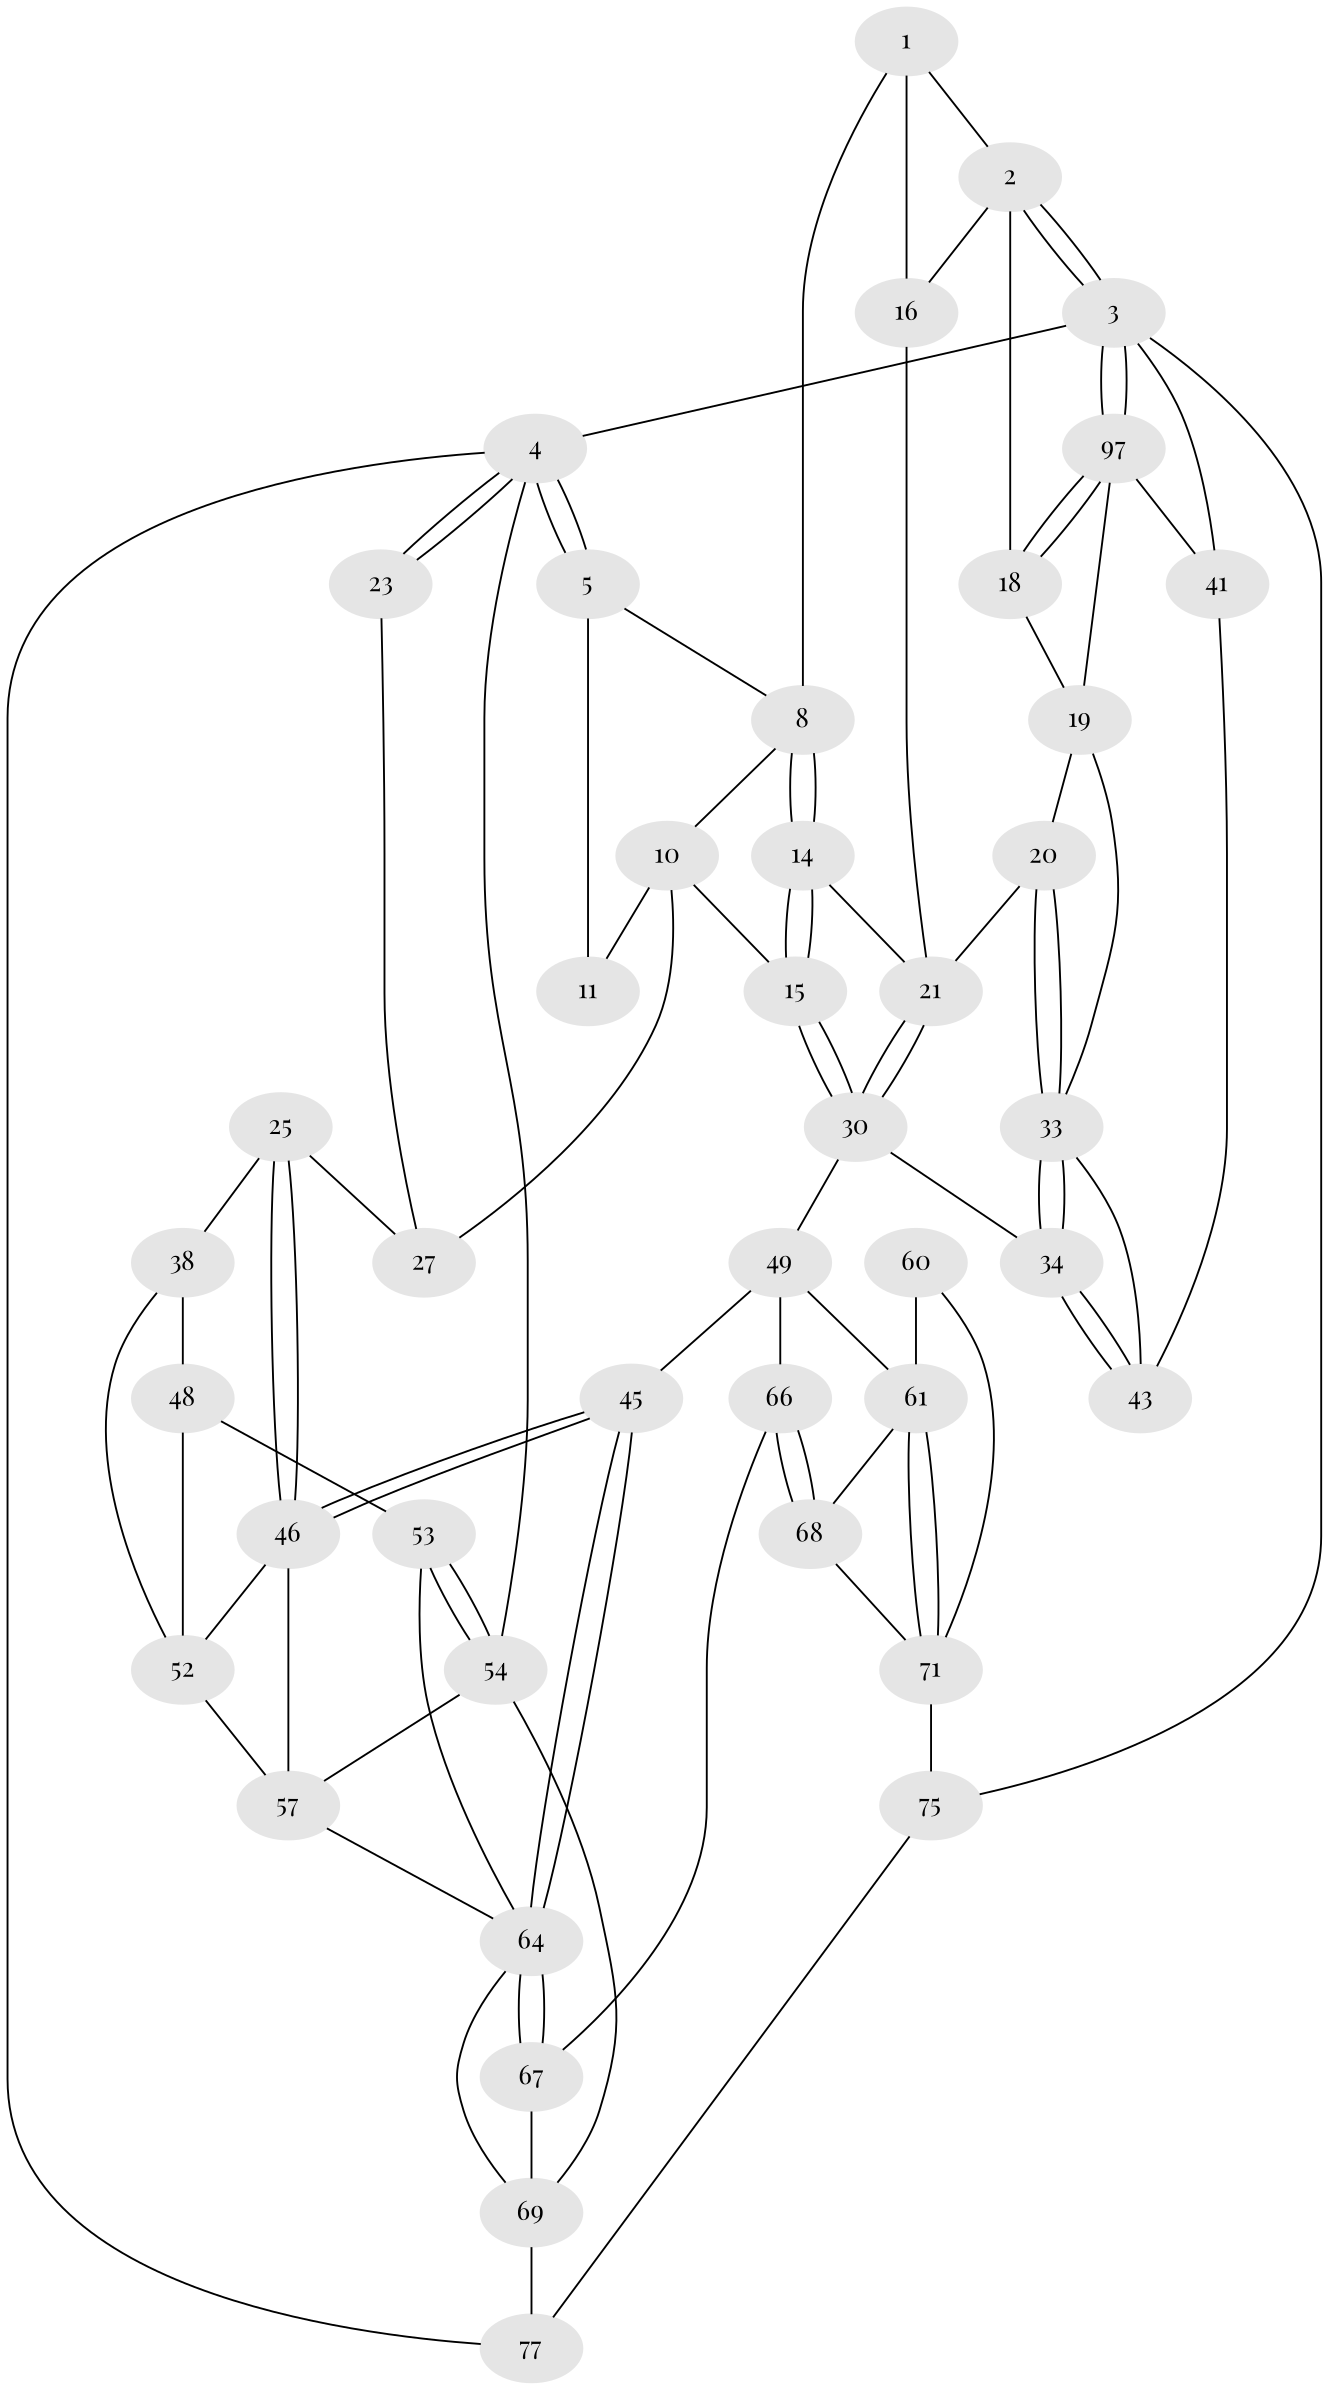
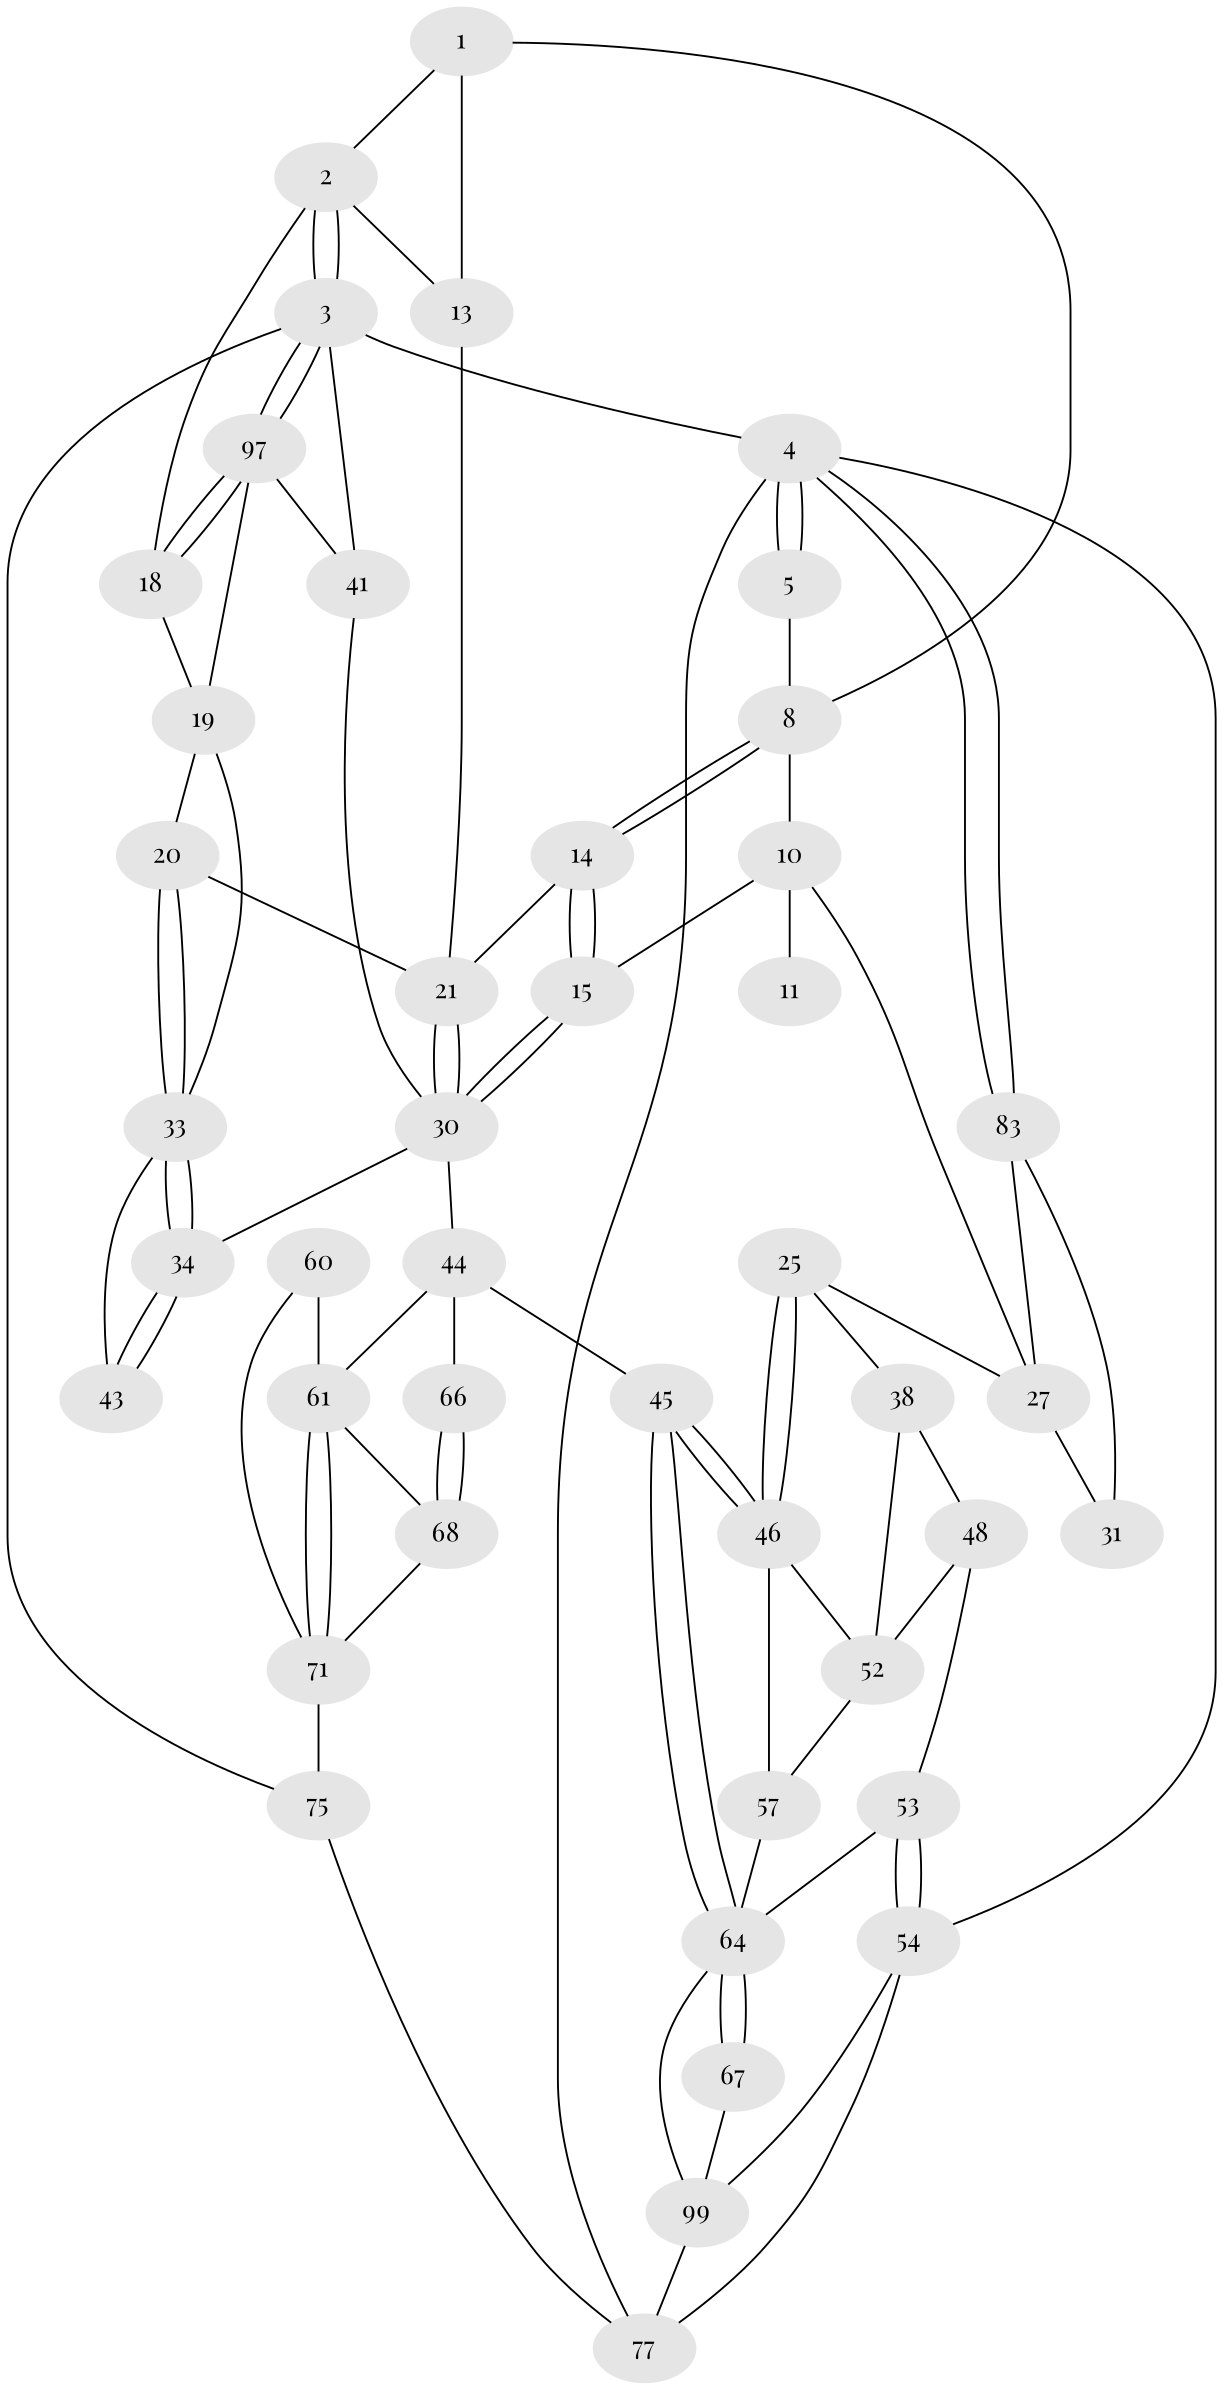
(907, 313) -> (462, 313)
(381, 584) -> (1008, 1127)
(588, 788) -> none
(1227, 998) -> (349, 865)
(780, 1263) -> (454, 1263)
none -> (1112, 1534)
(392, 1738) -> (821, 2170)
(707, 1760) -> none
(531, 2213) -> (697, 2213)
